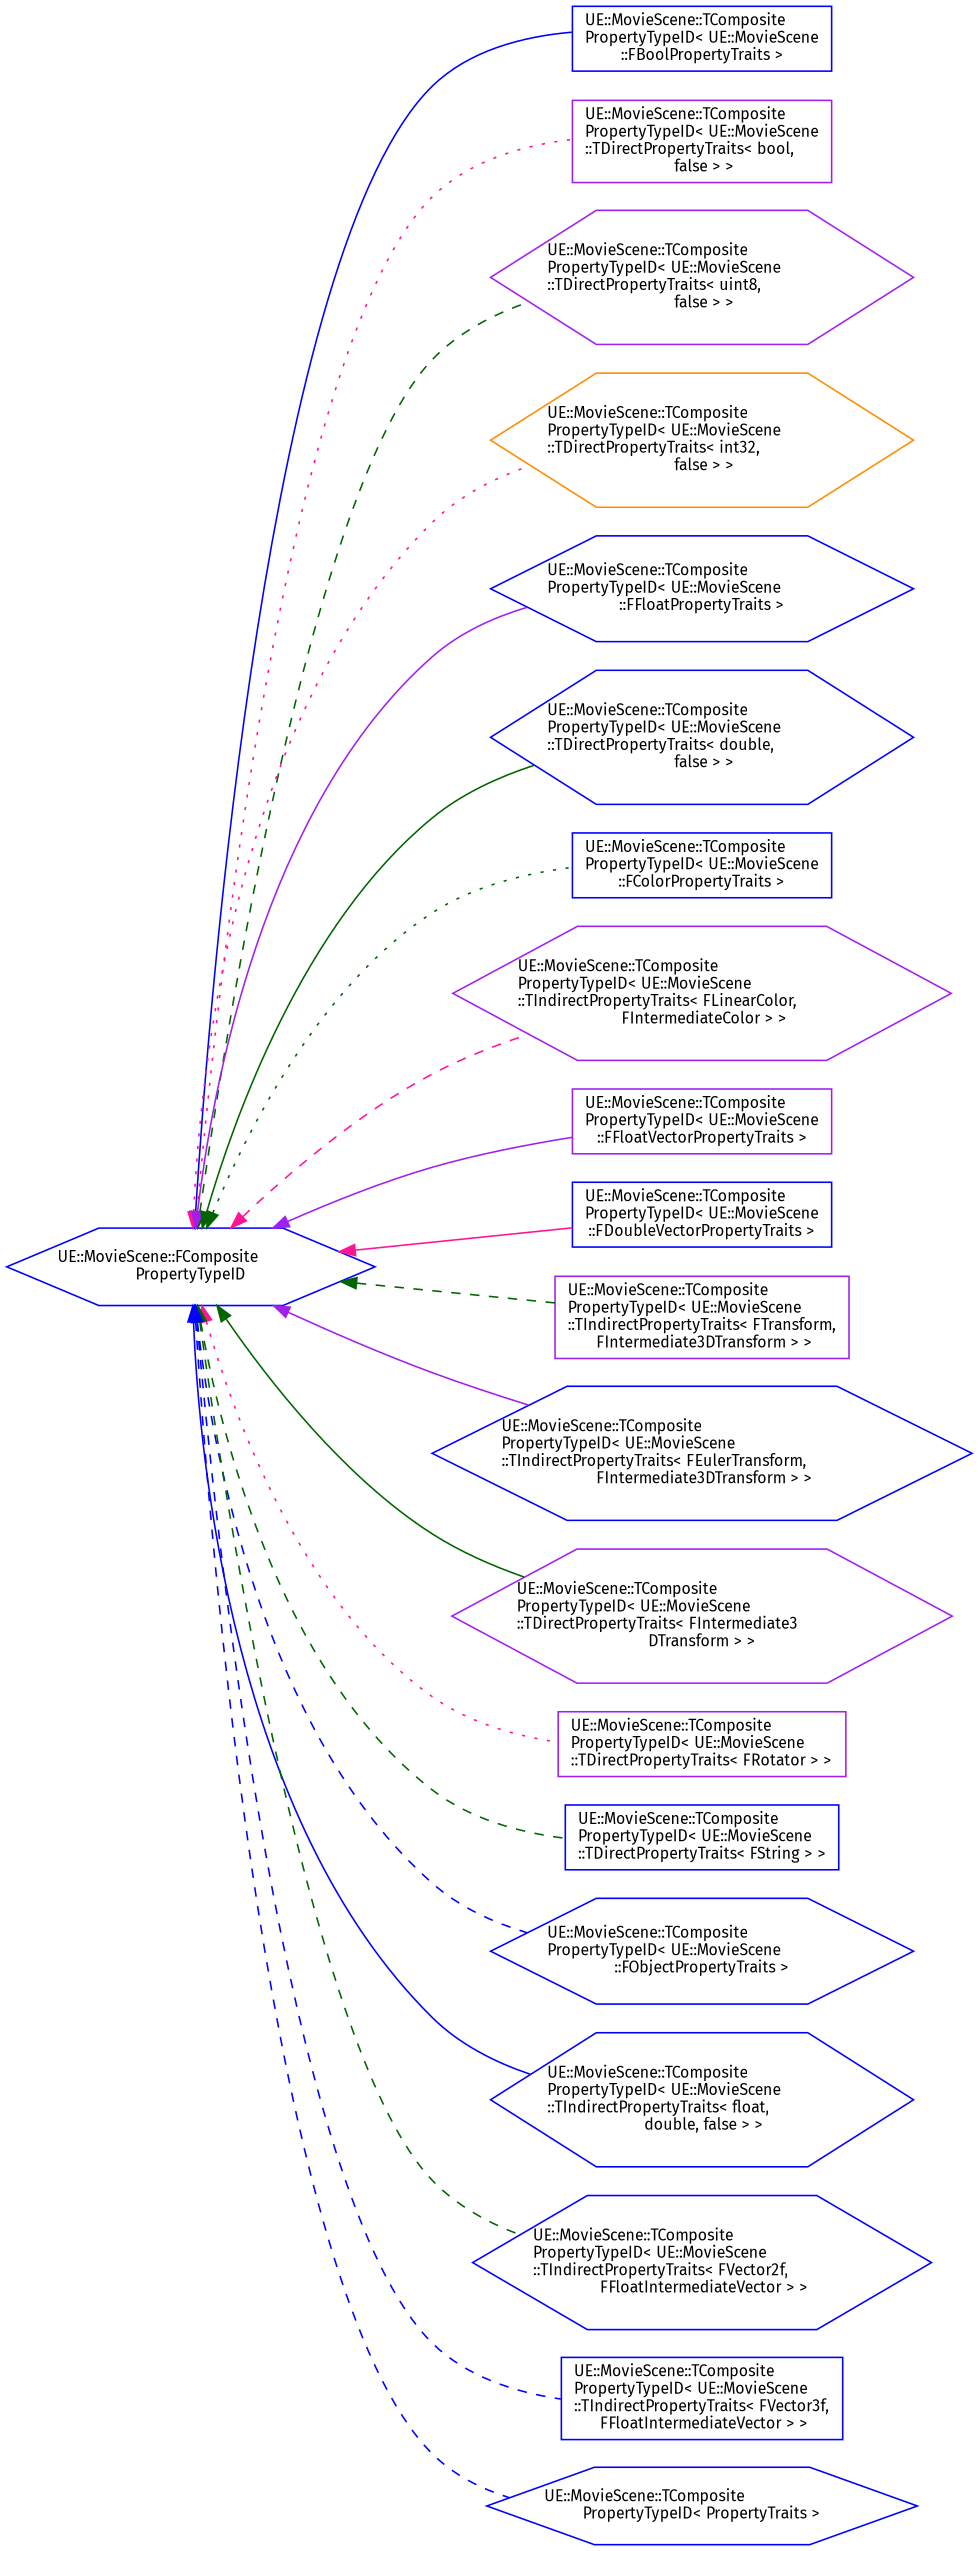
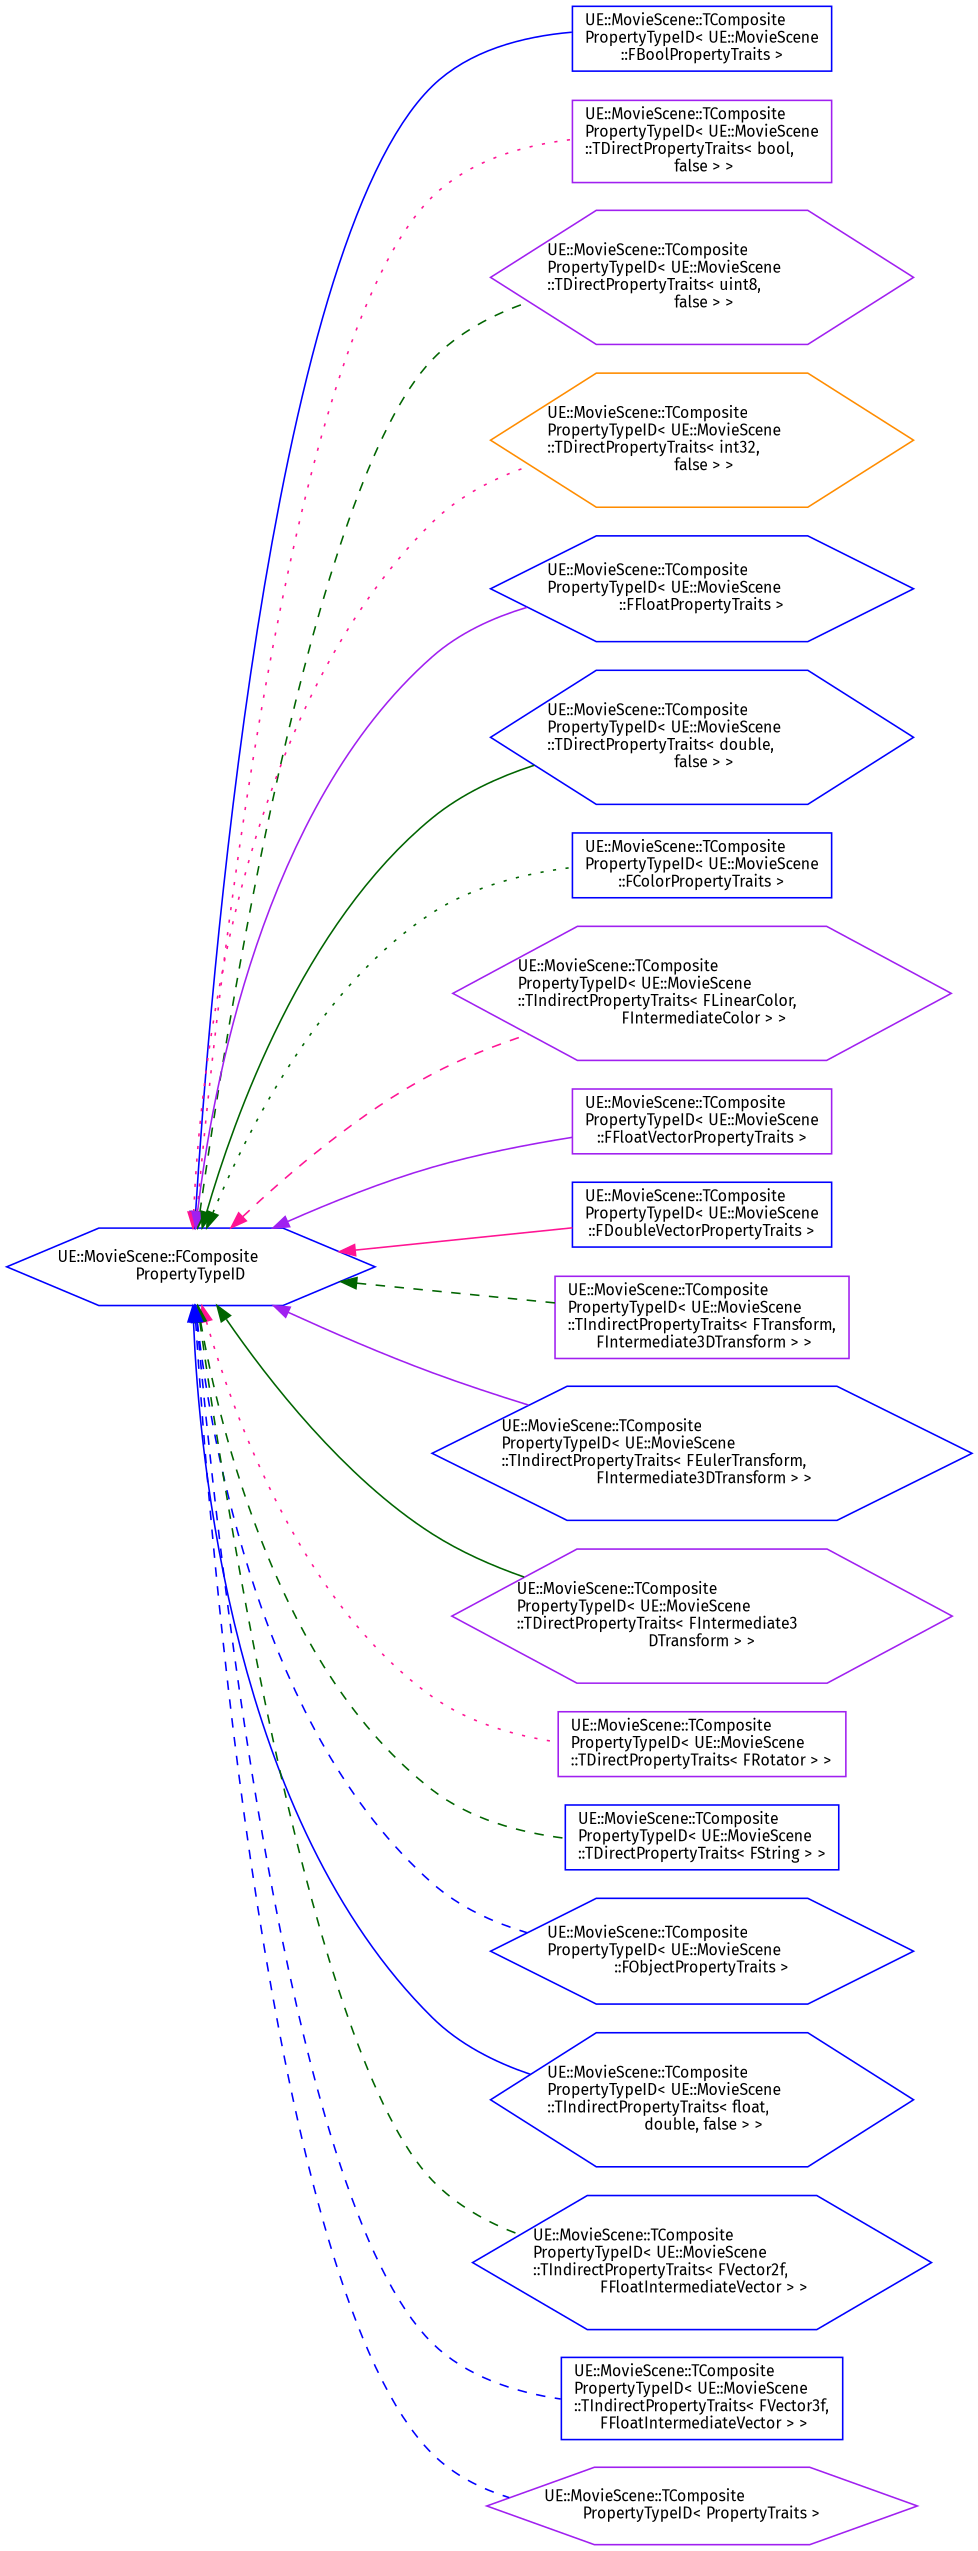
(702, 2506) -> (702, 2506)
